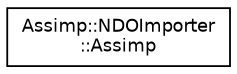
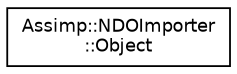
(119, 37) -> (119, 37)
